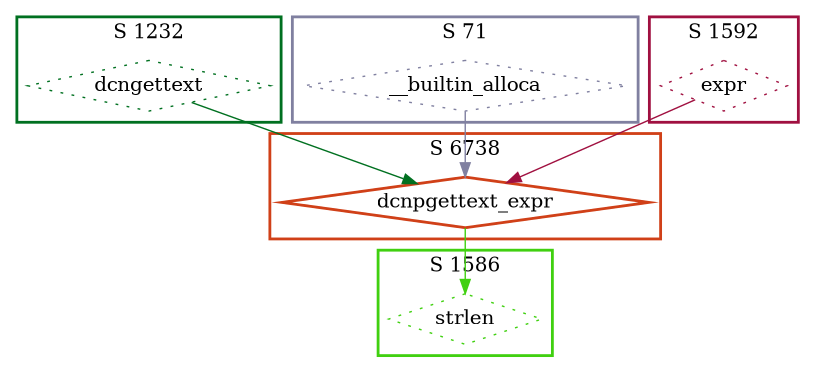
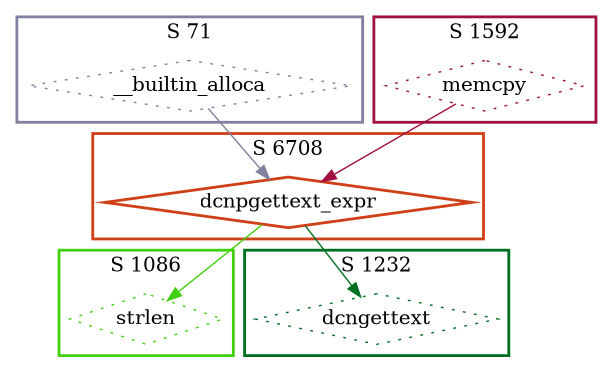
(724, 86) -> (485, 86)
(303, 143) -> (331, 259)
(465, 150) -> (288, 150)
(465, 266) -> (146, 266)
